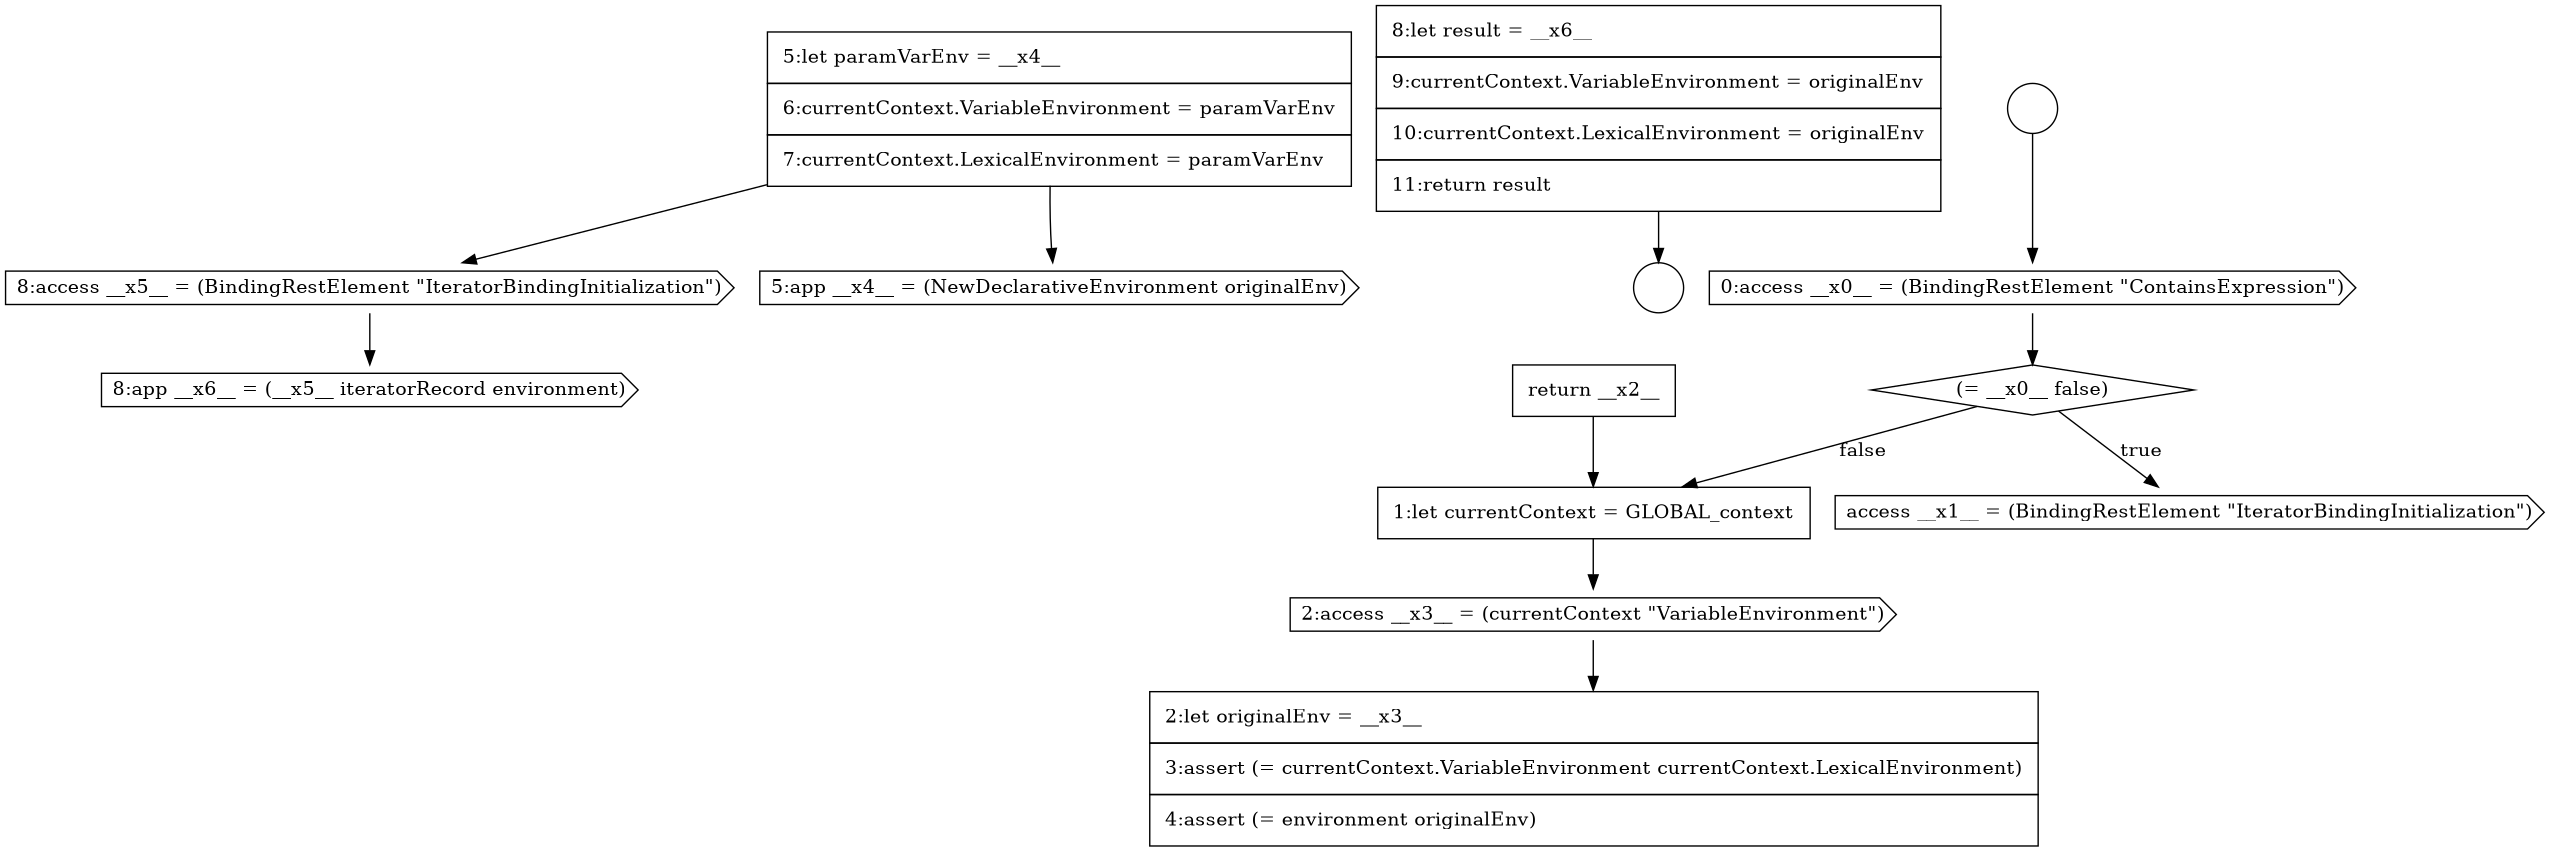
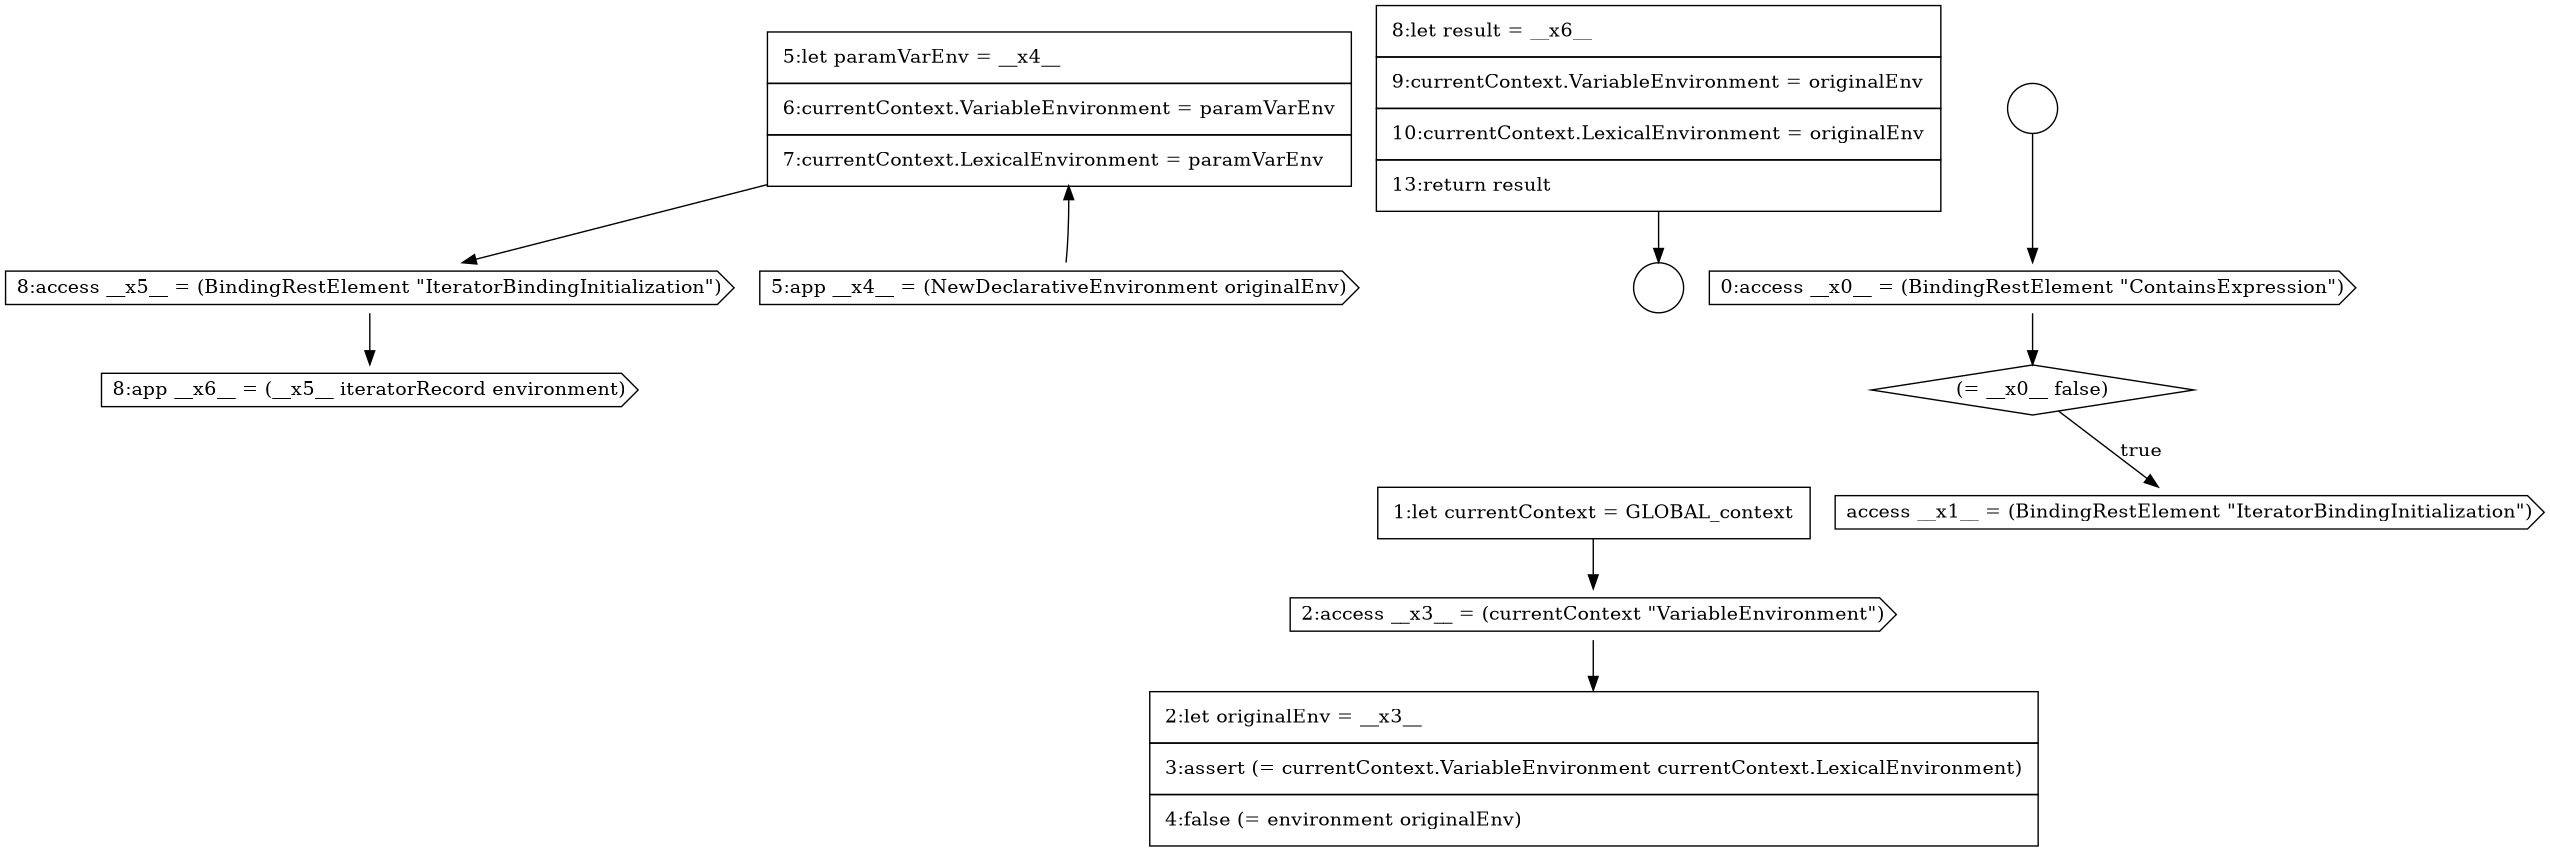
(1472, 185) -> (1472, 185)
(1050, 217) -> (1068, 231)
(1593, 390) -> none
(1837, 445) -> none
(1351, 820) -> (1344, 820)
